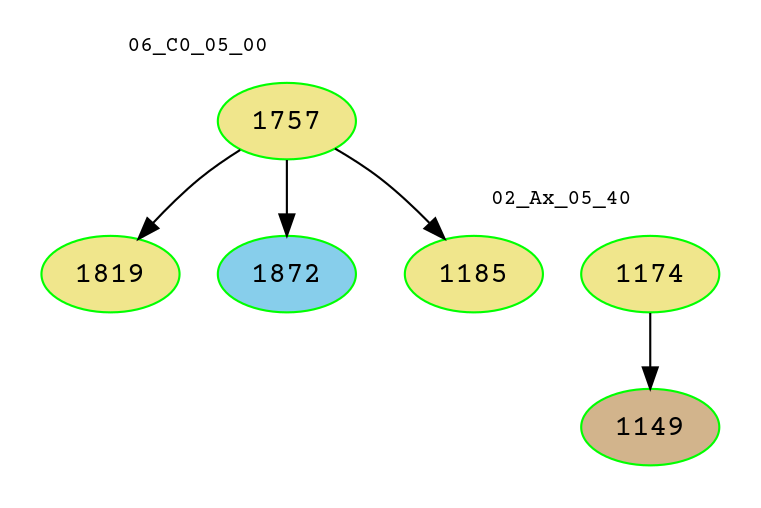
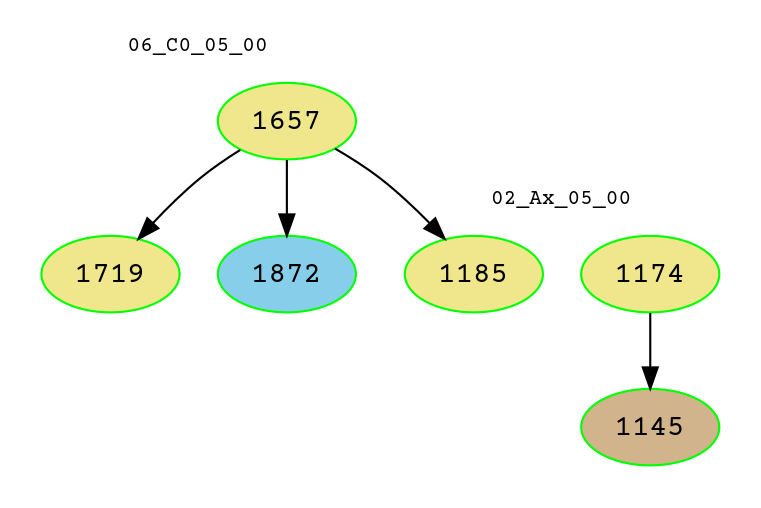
(287, 121) -> (287, 121)
(562, 199) -> (562, 199)
(110, 274) -> (110, 274)
(650, 427) -> (650, 427)
